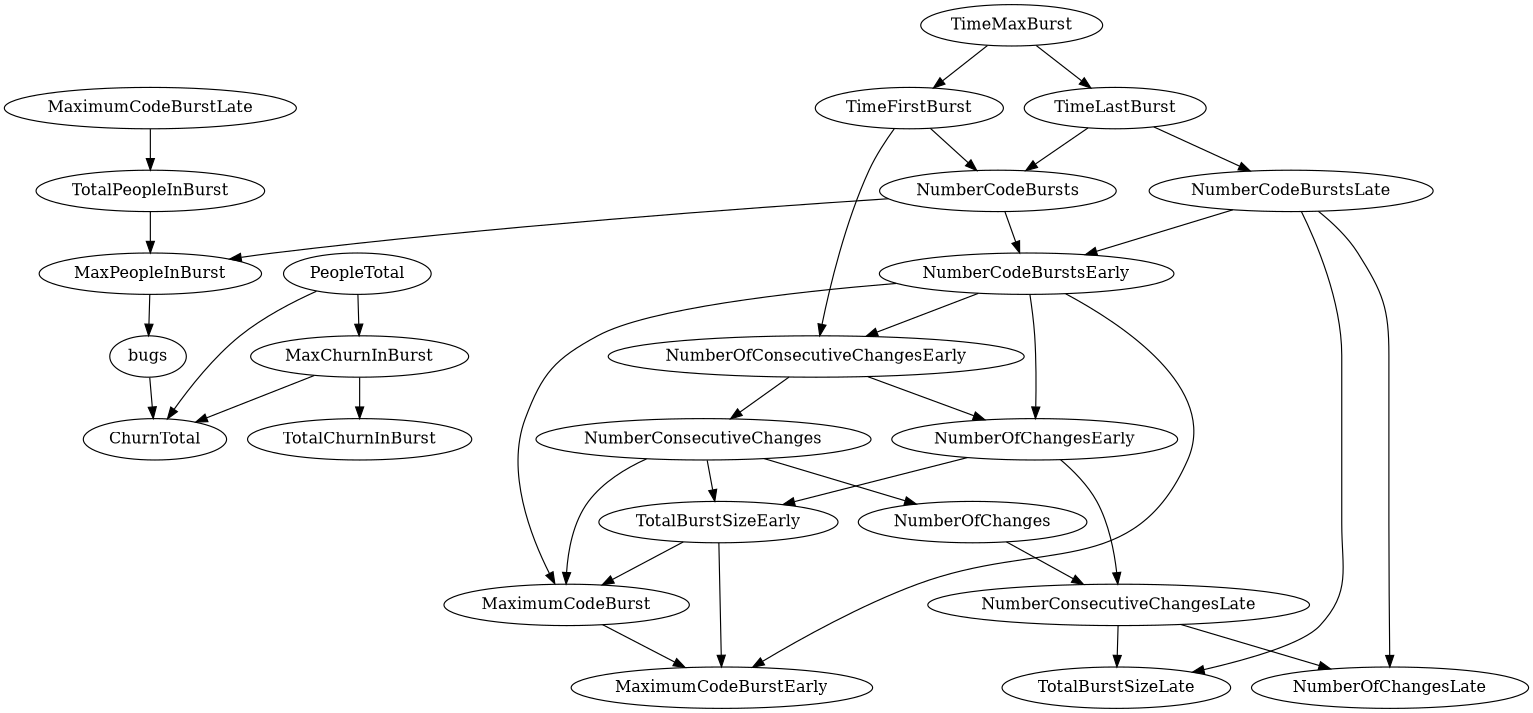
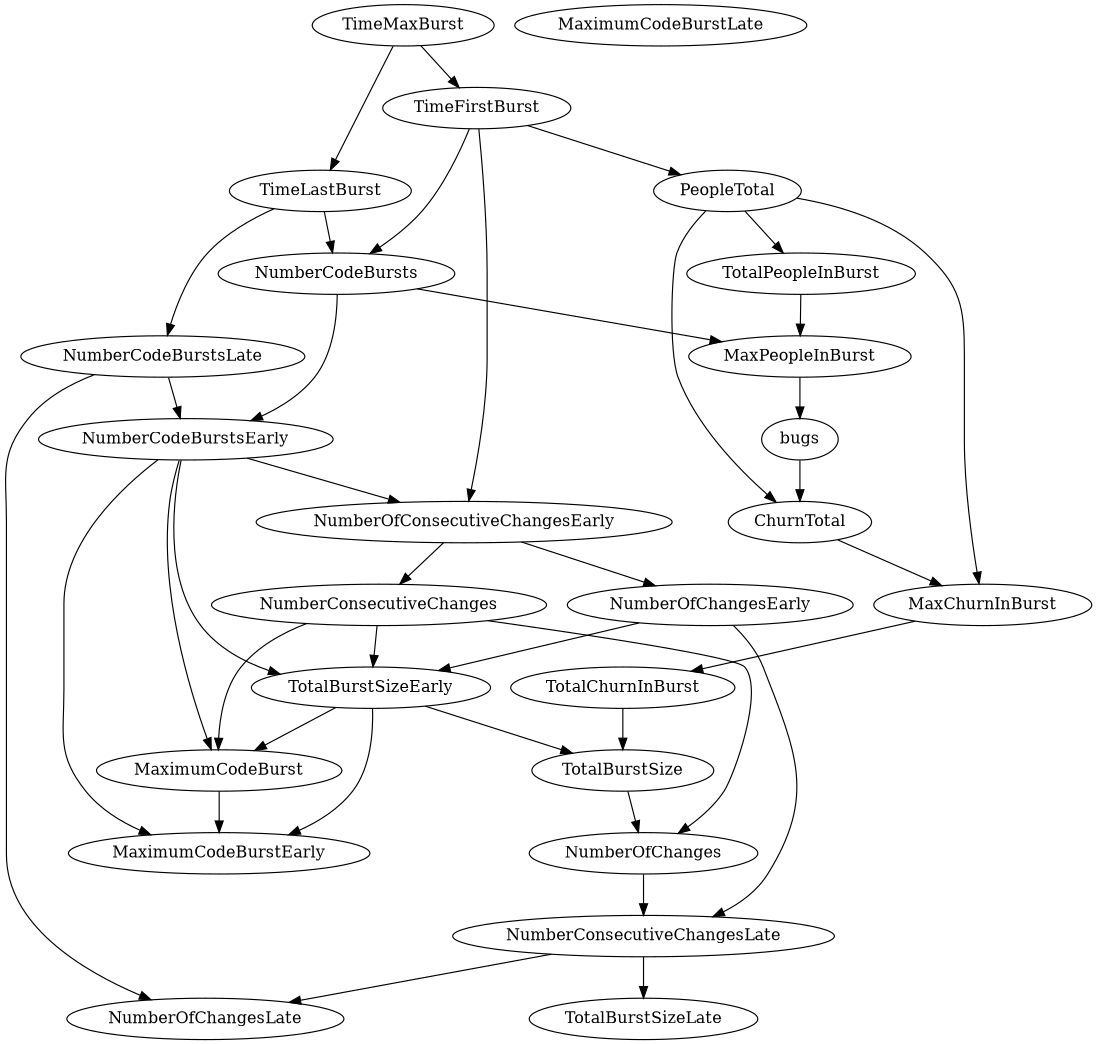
(150, 144) -> (760, 228)
none -> (599, 148)
(1035, 351) -> (181, 586)
(260, 397) -> (884, 560)
(1342, 481) -> none
none -> (623, 770)
